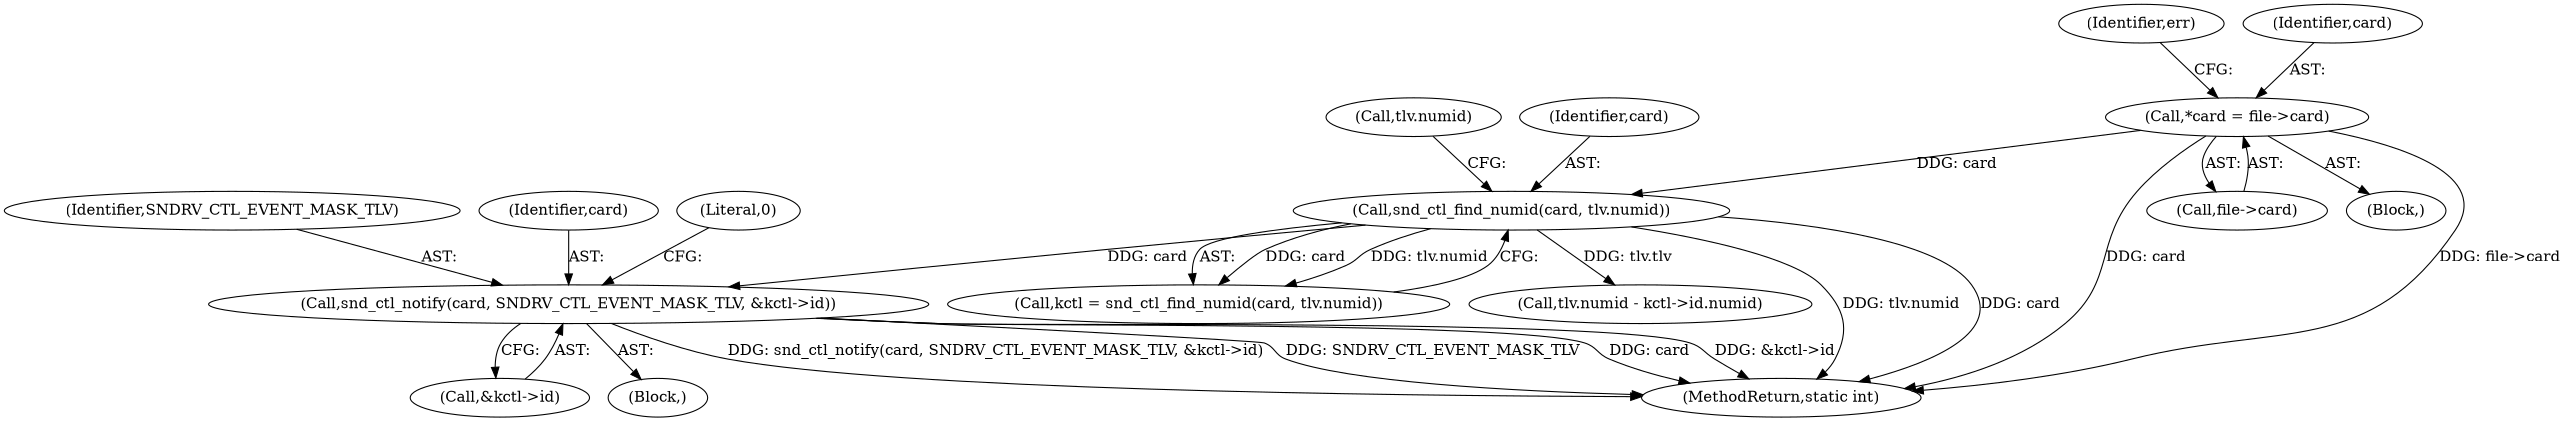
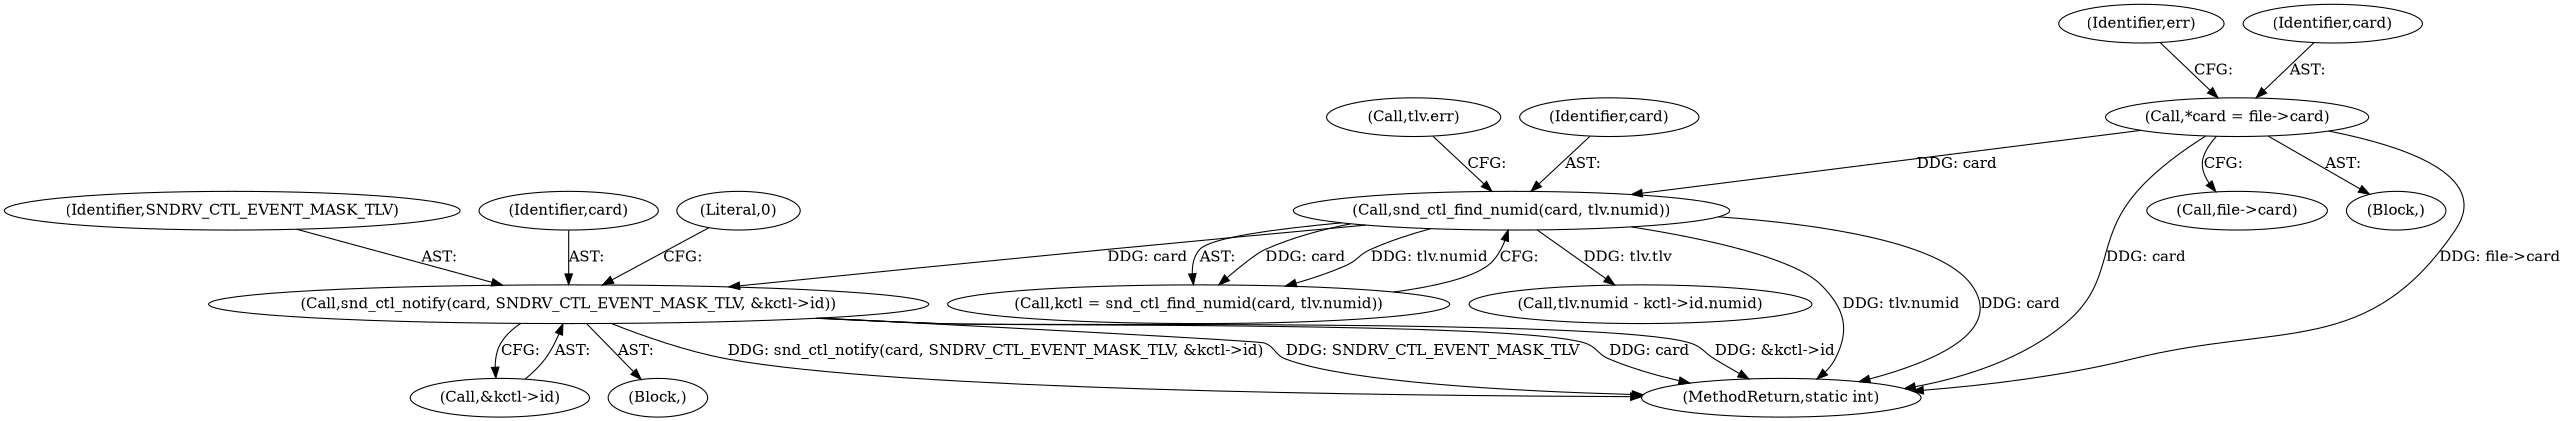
(1414, 117) -> (1414, 117)
(2226, 164) -> (2226, 164)
(2248, 169) -> none
